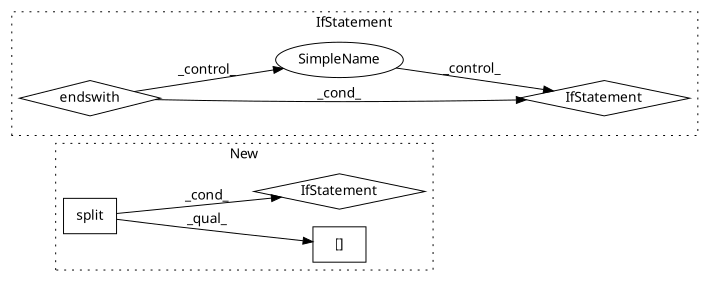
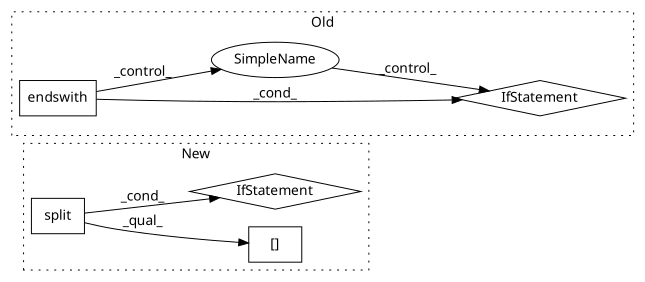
(355, 23) -> (323, 23)
(90, 98) -> (58, 98)
